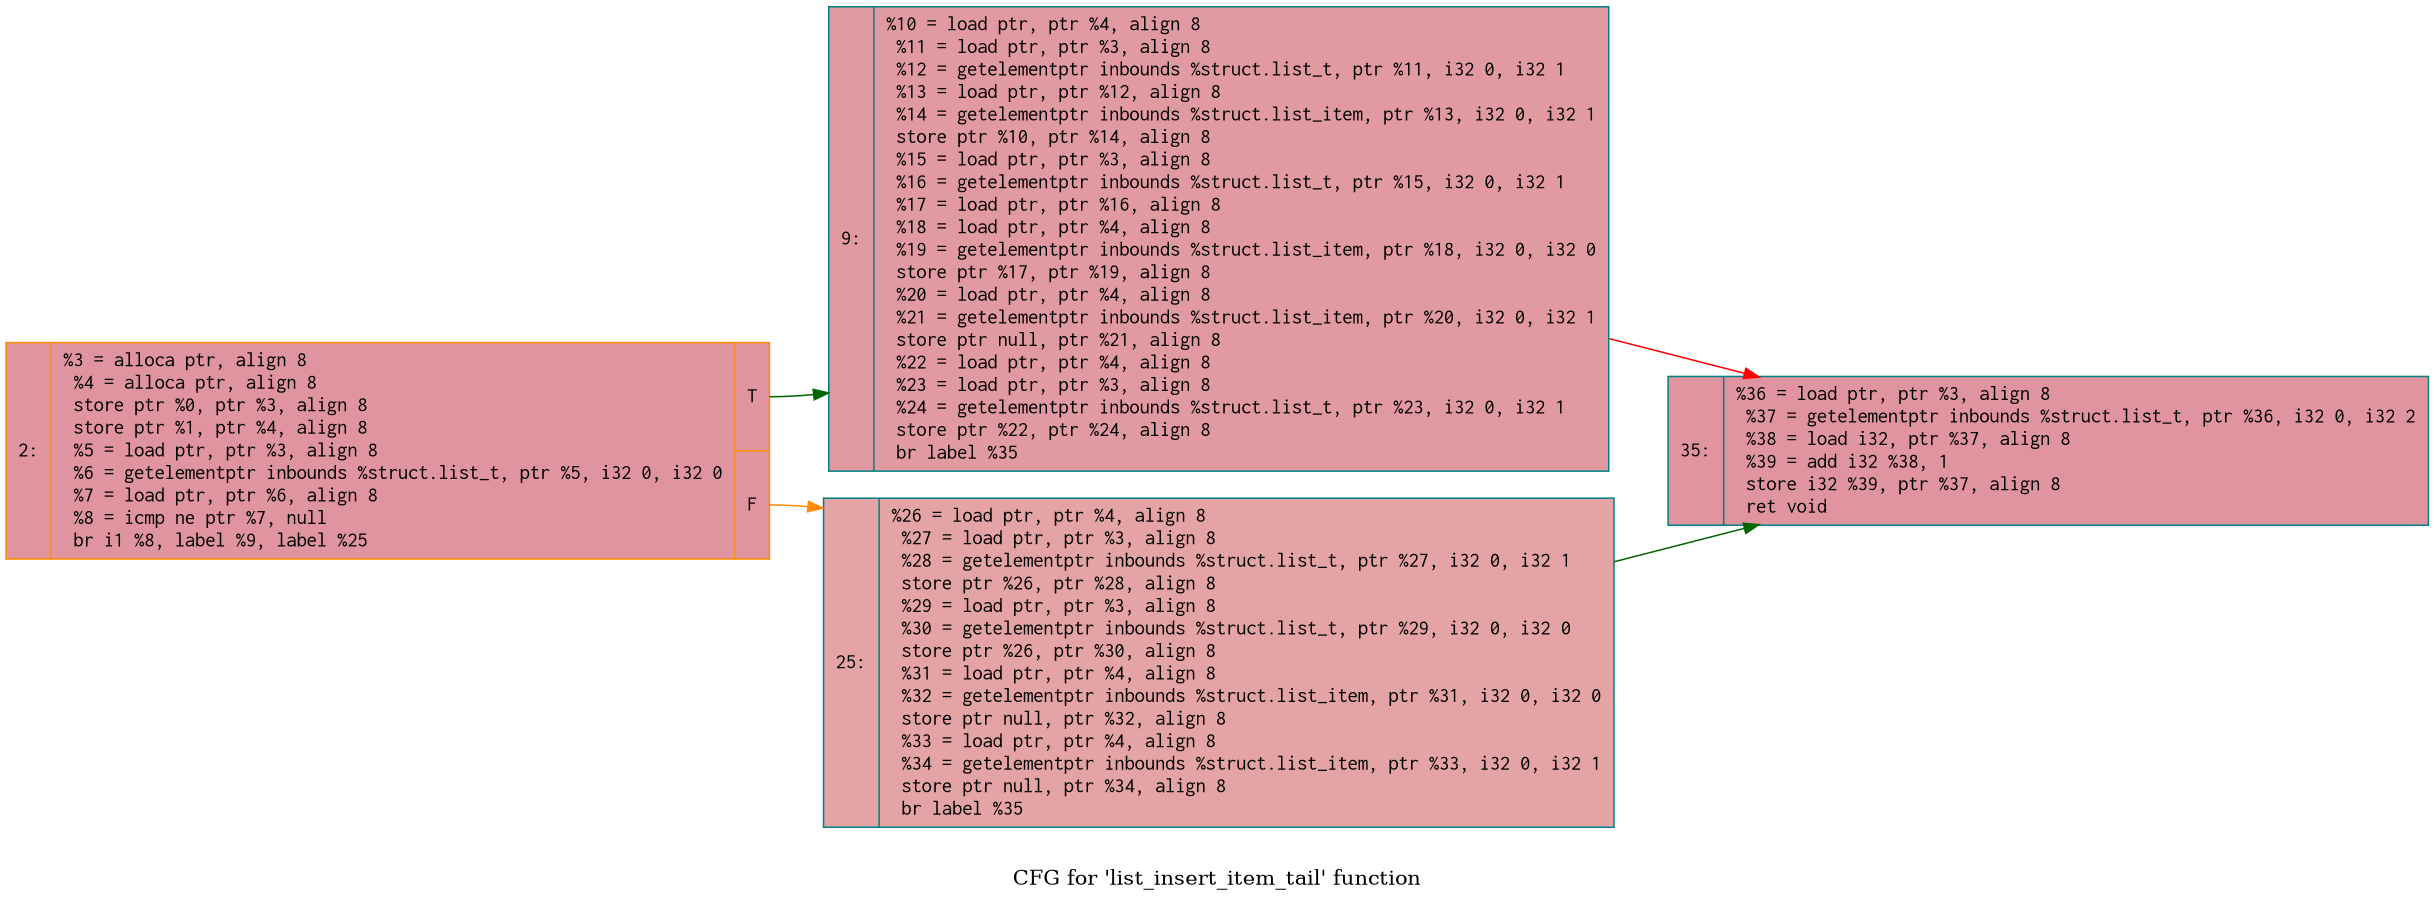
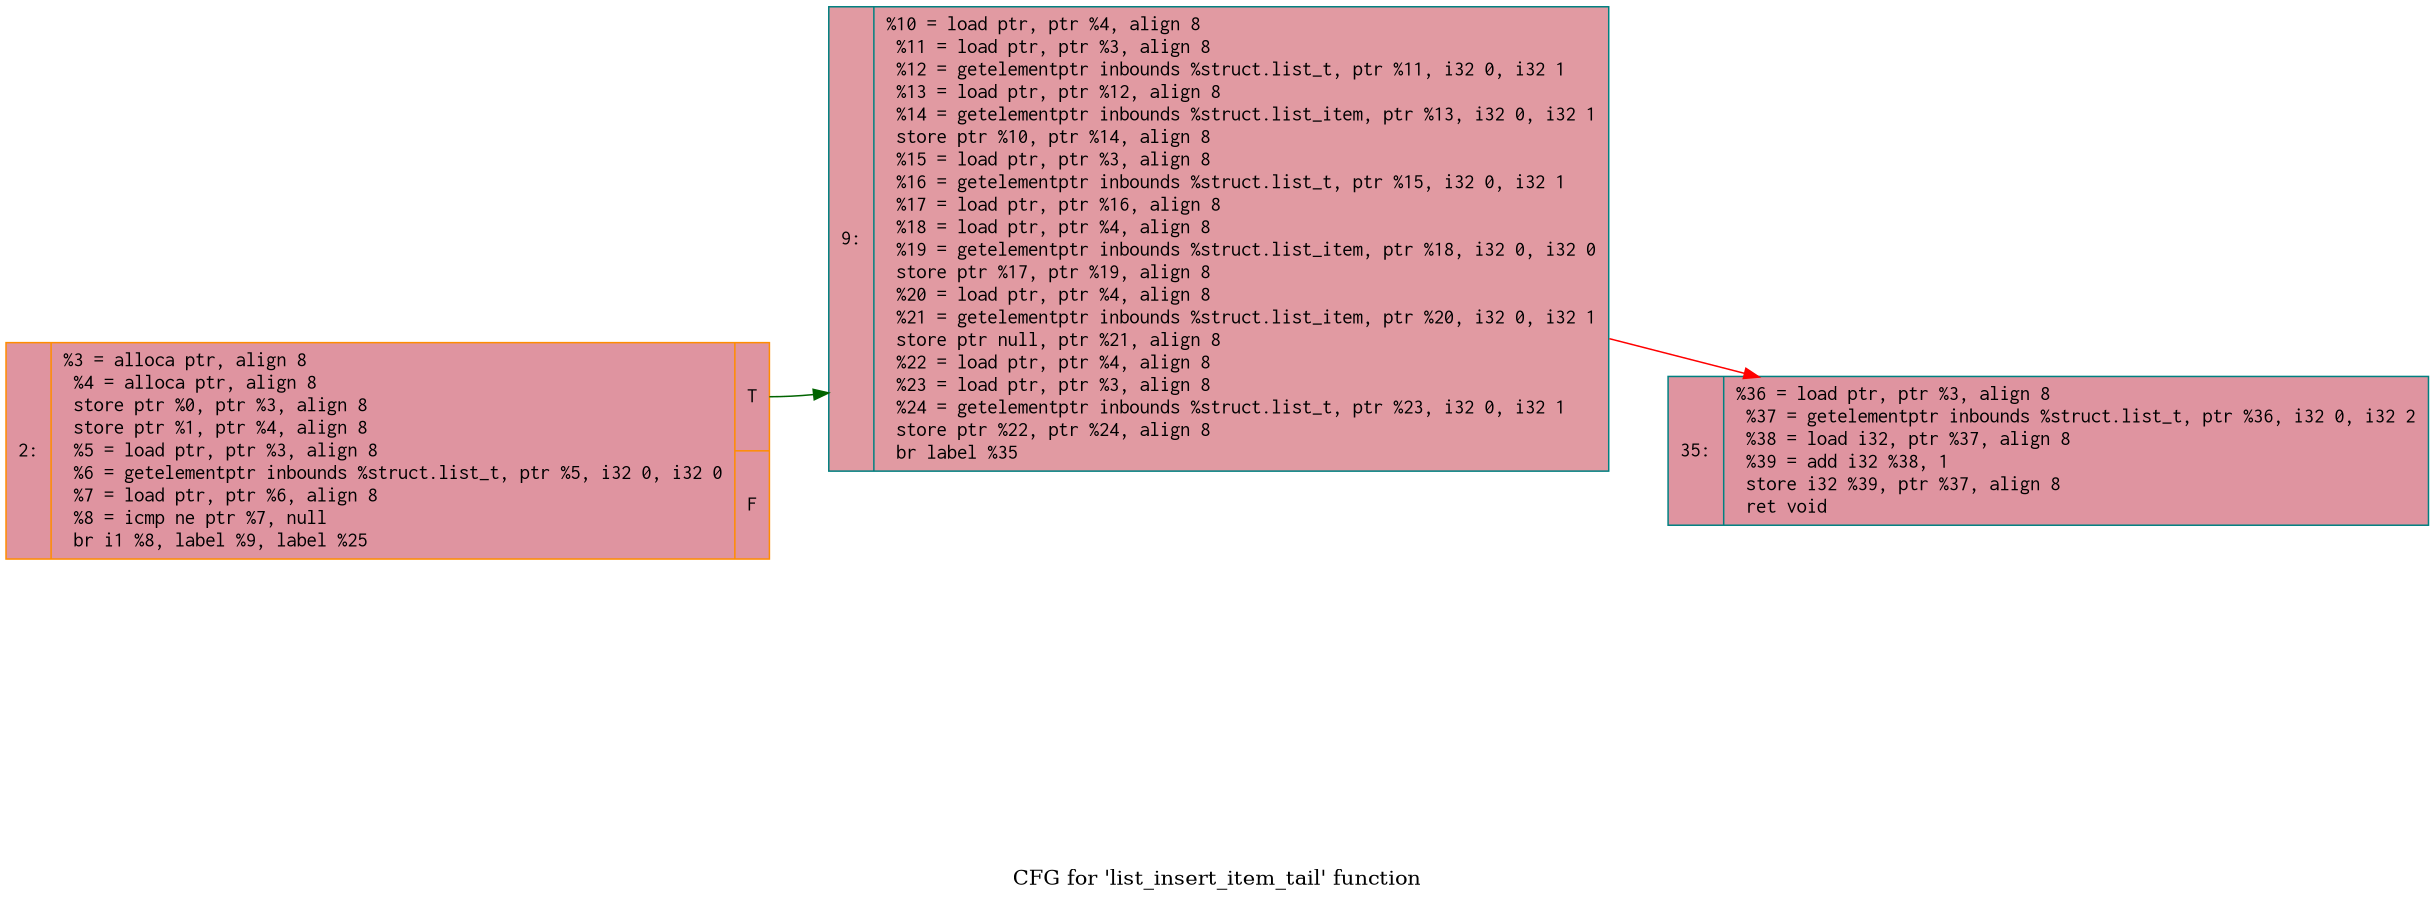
(1219, 663) -> none
